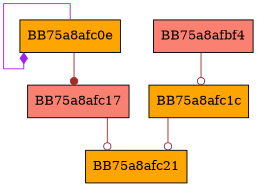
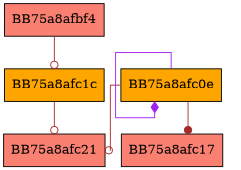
(107, 130) -> (110, 120)
(136, 167) -> (54, 150)
